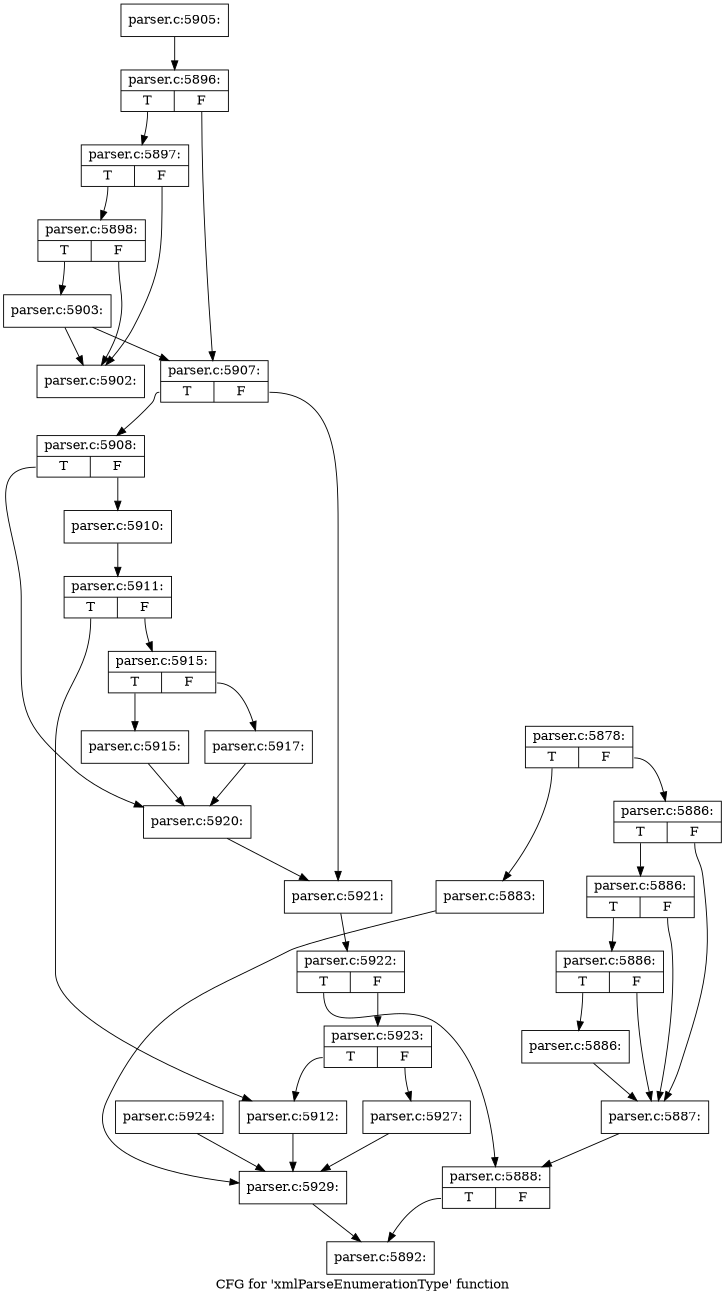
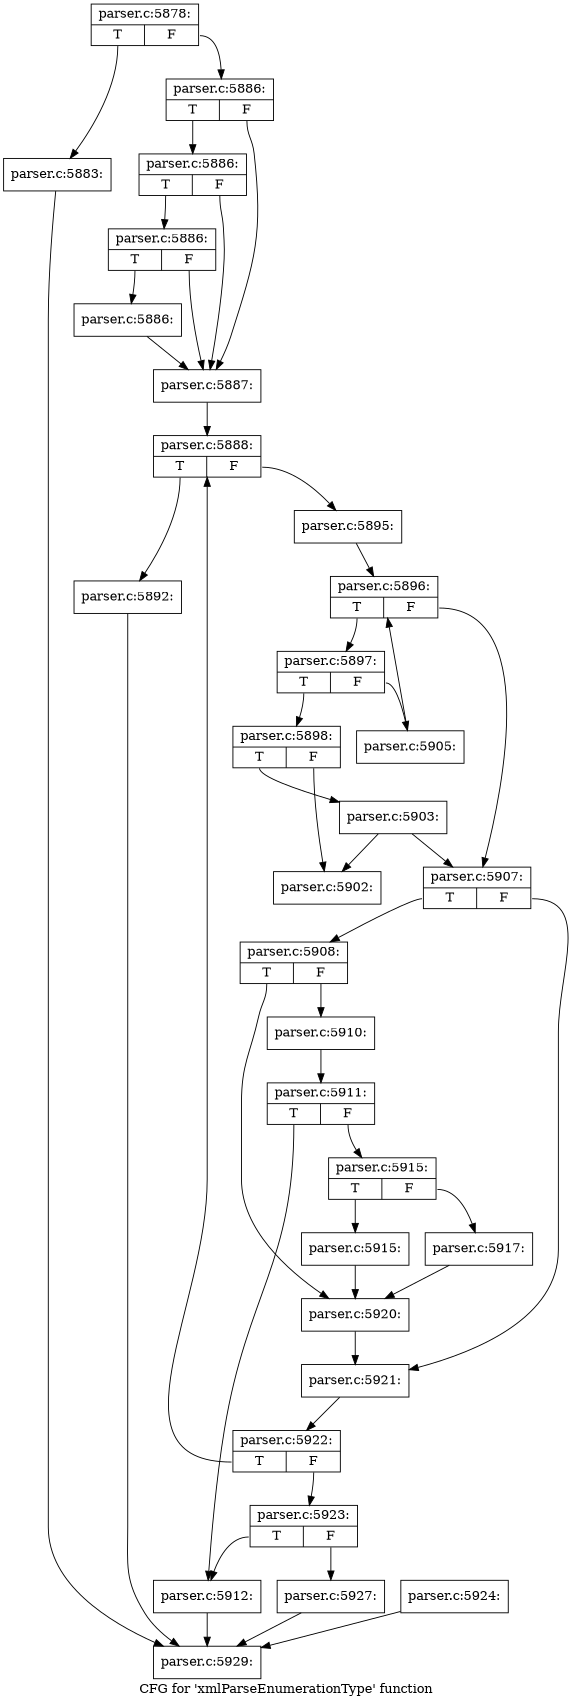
(155, 278) -> (395, 691)
none -> (348, 527)
(333, 1220) -> (128, 1134)
